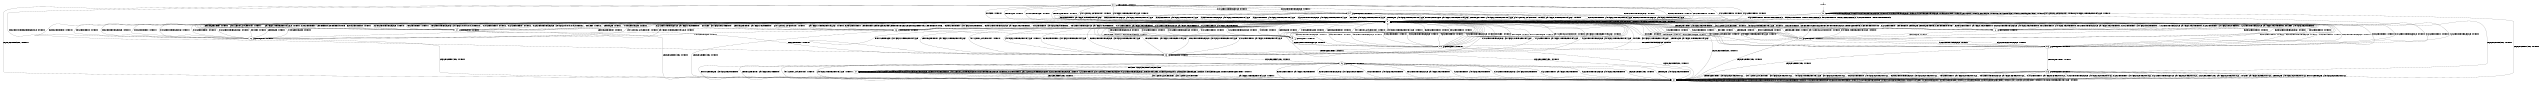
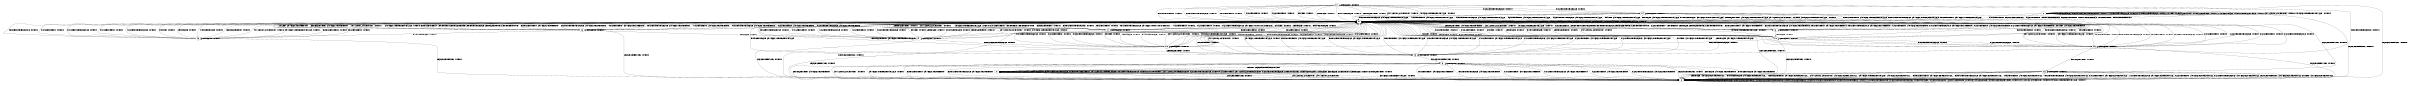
(1823, 5) -> none
(27, 30) -> (2365, 30)
(1277, 59) -> (1445, 59)
